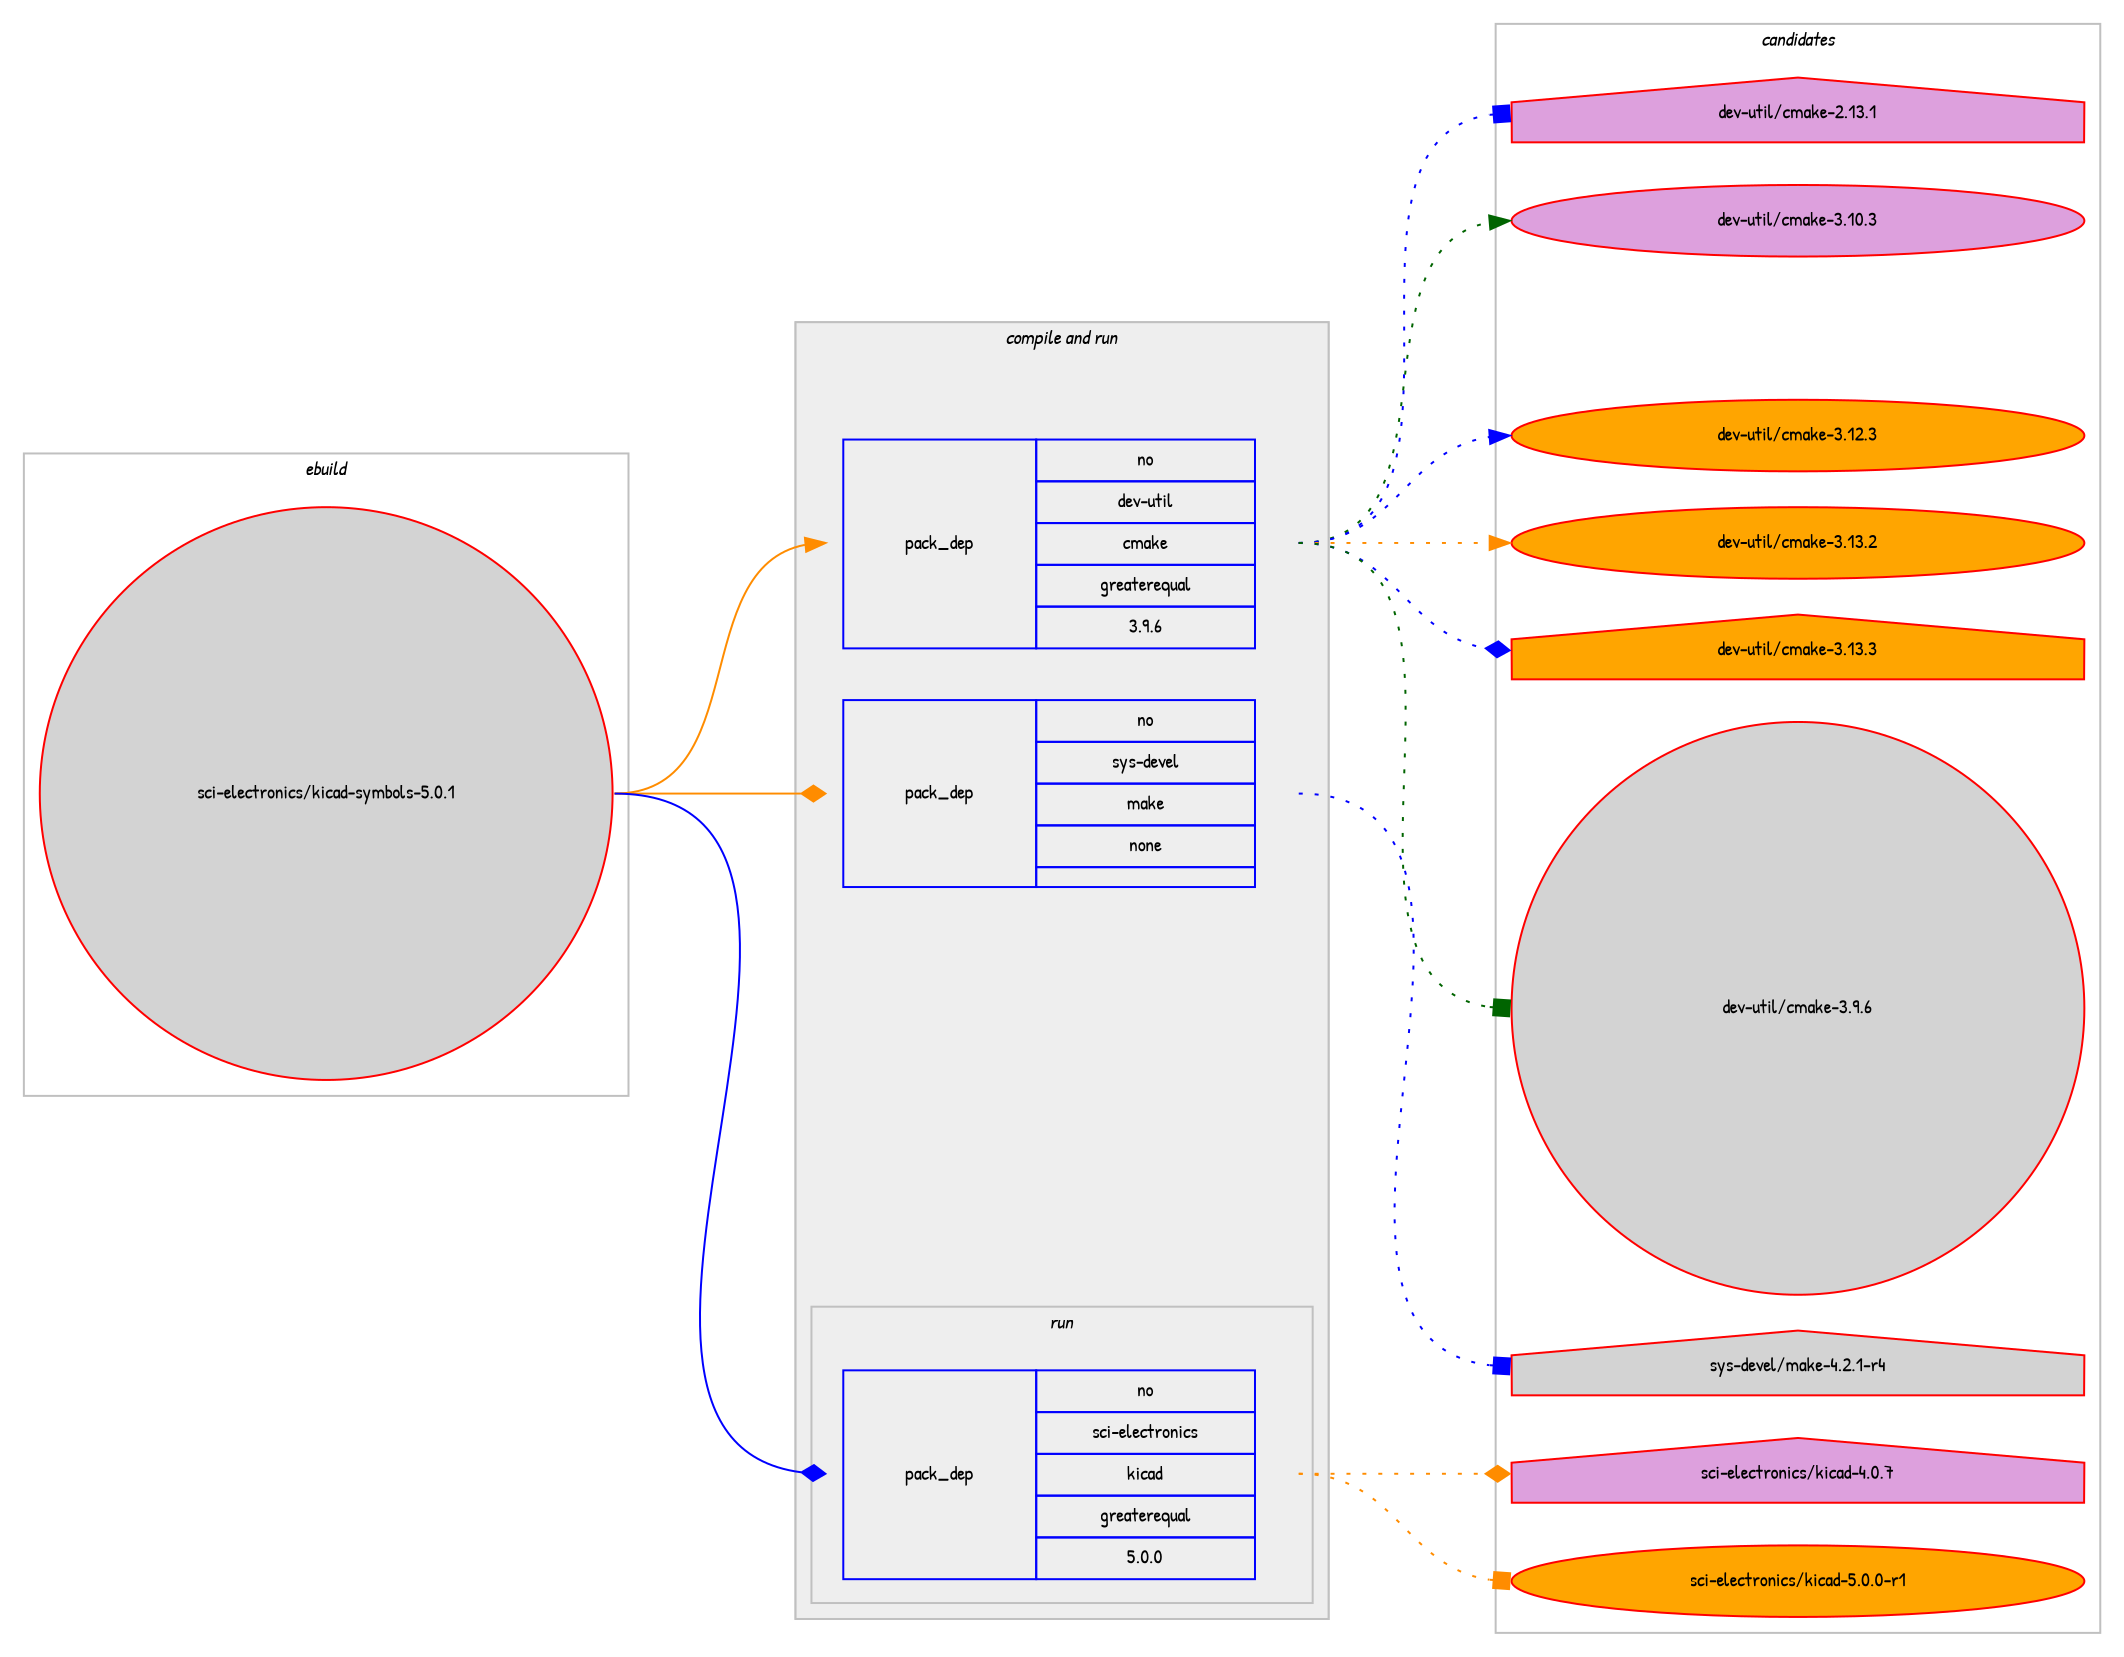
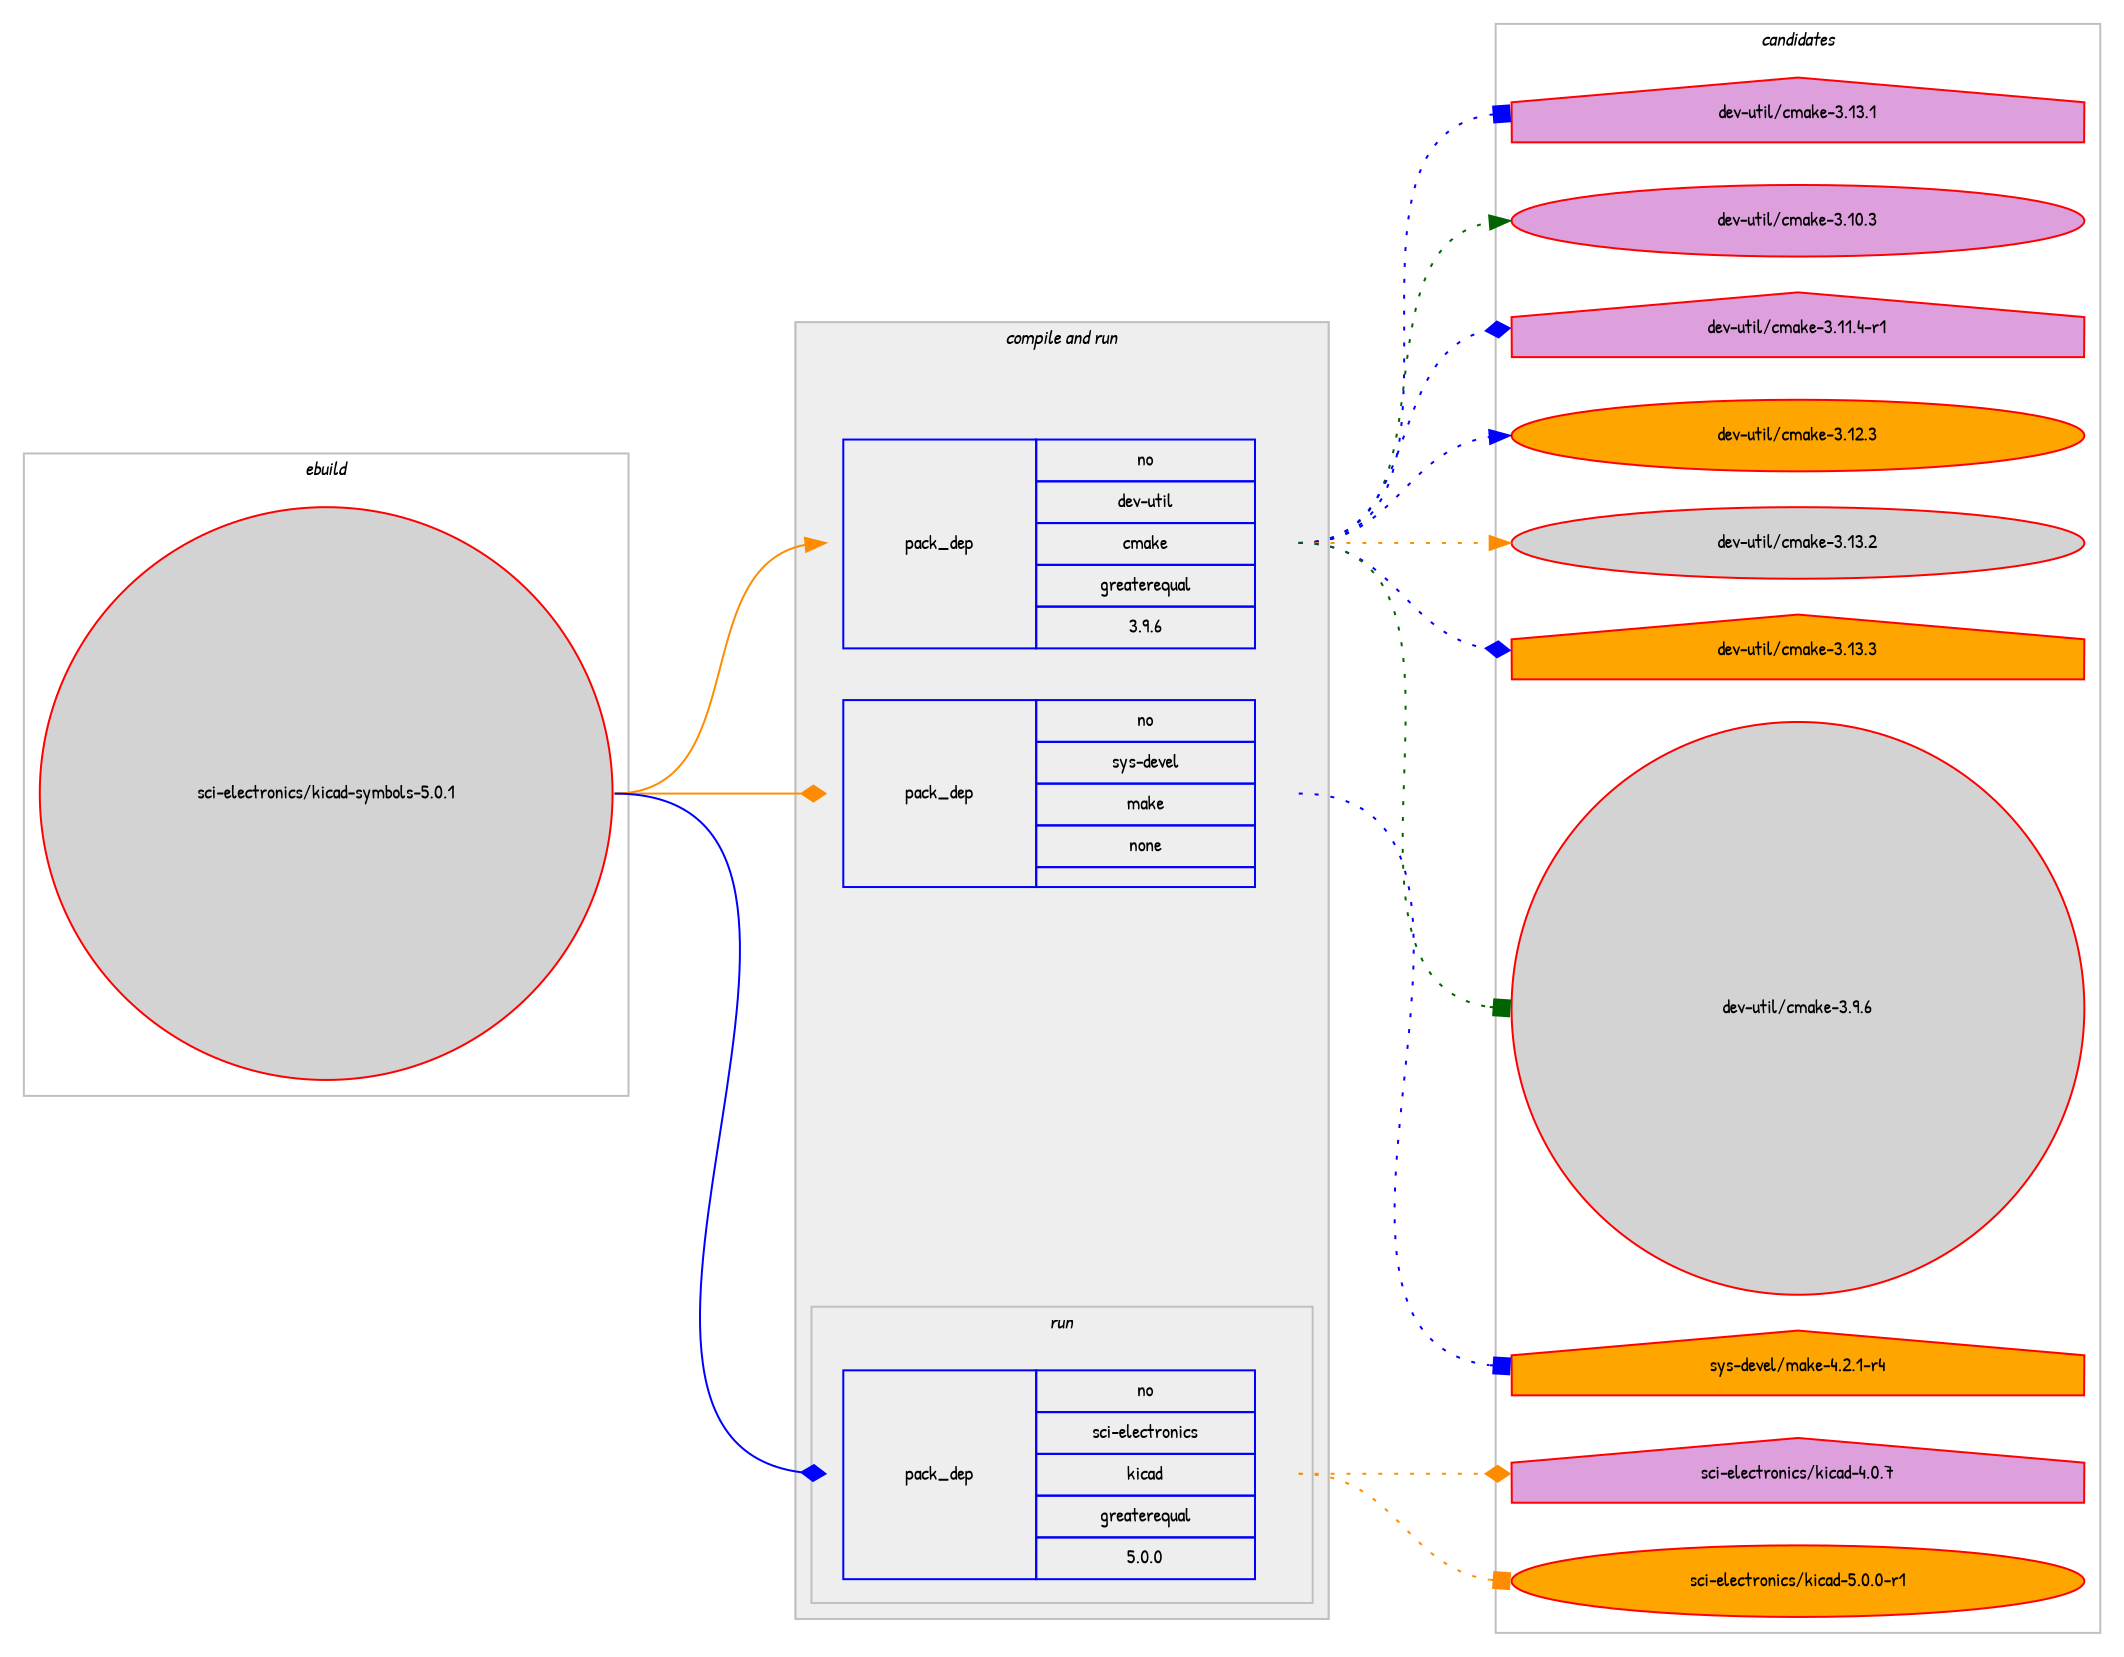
(1798, 113) -> (1798, 113)
none -> (1798, 328)
(1798, 543) -> (1798, 543)
(1798, 1366) -> (1798, 1366)
